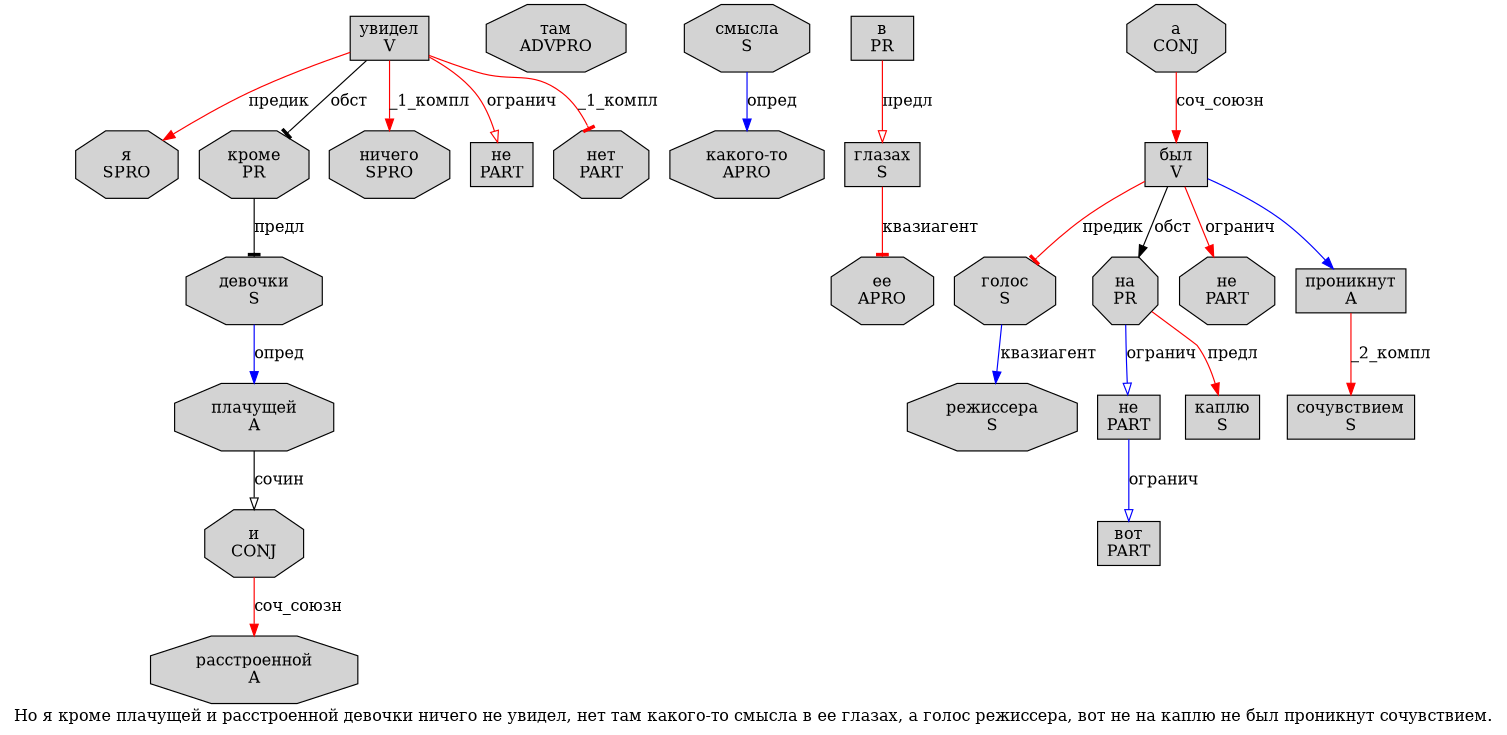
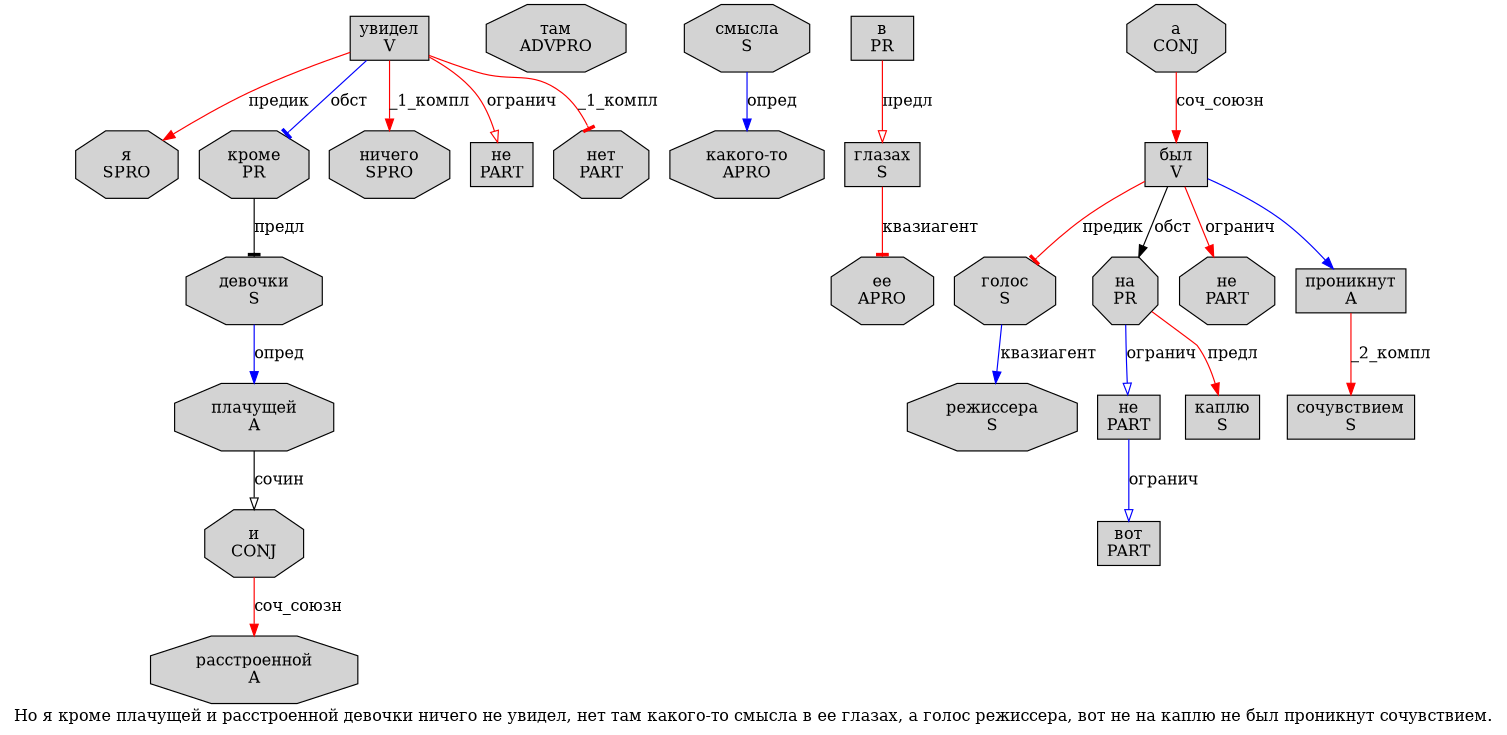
(328, 96) -> (328, 96)
